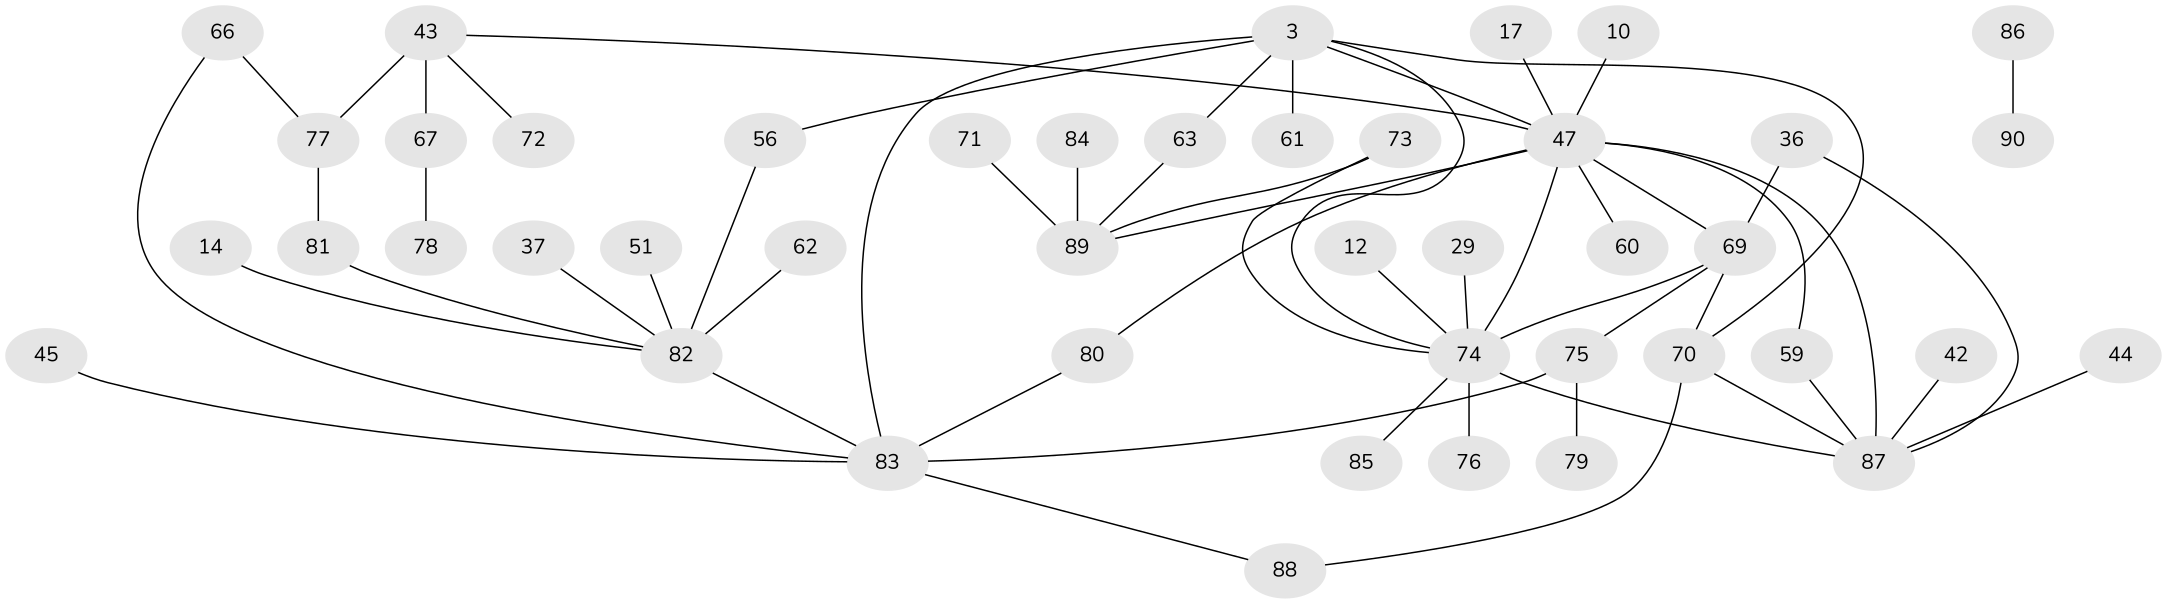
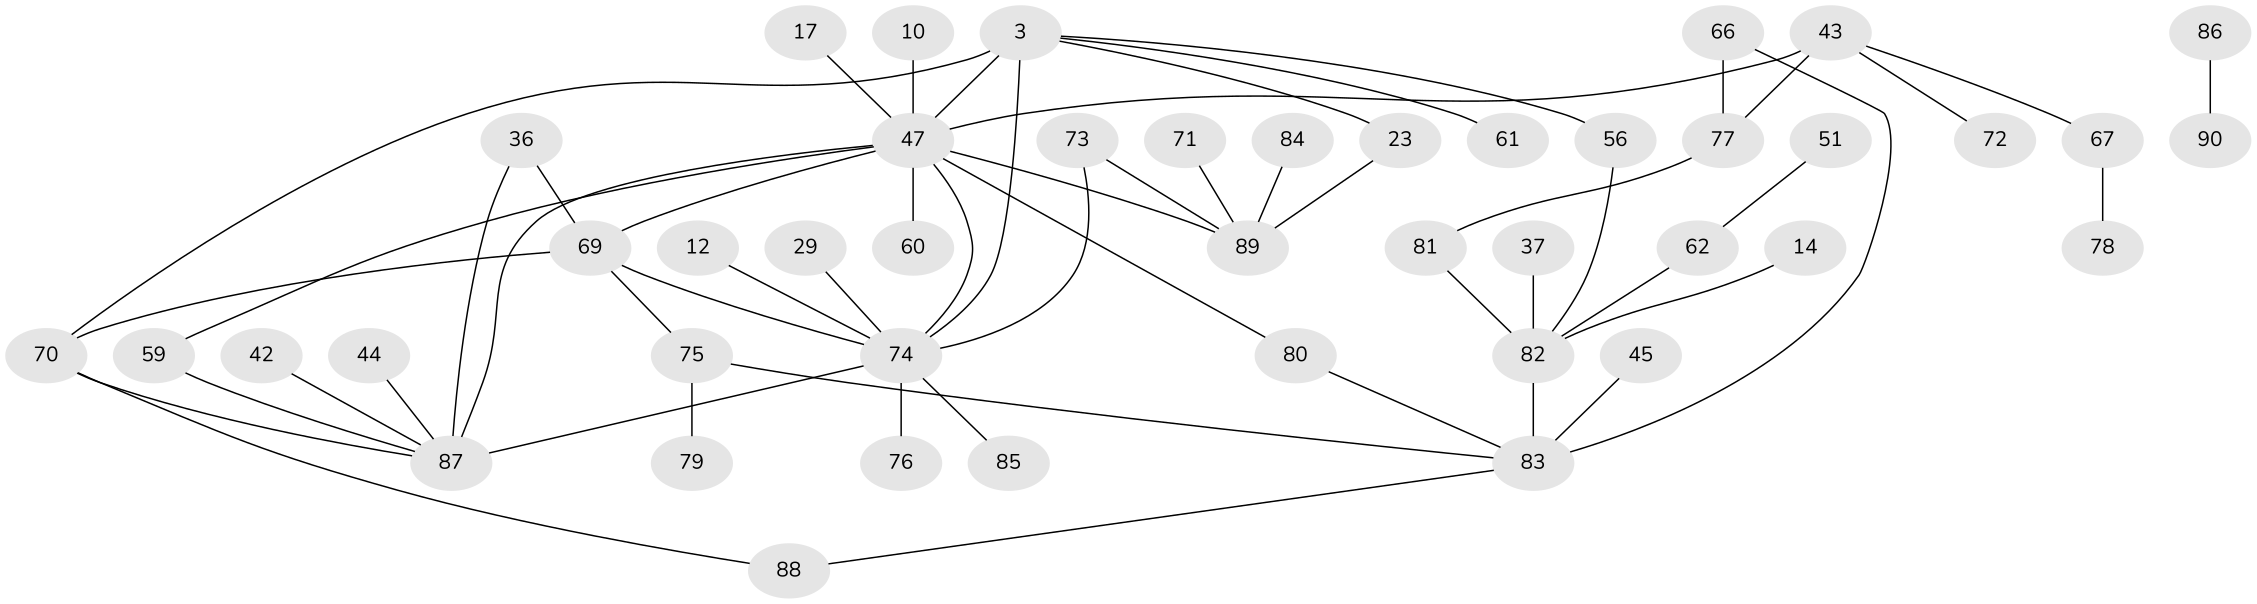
(910, 123) -> none
(1185, 140) -> (1400, 140)
(661, 302) -> (1764, 194)
